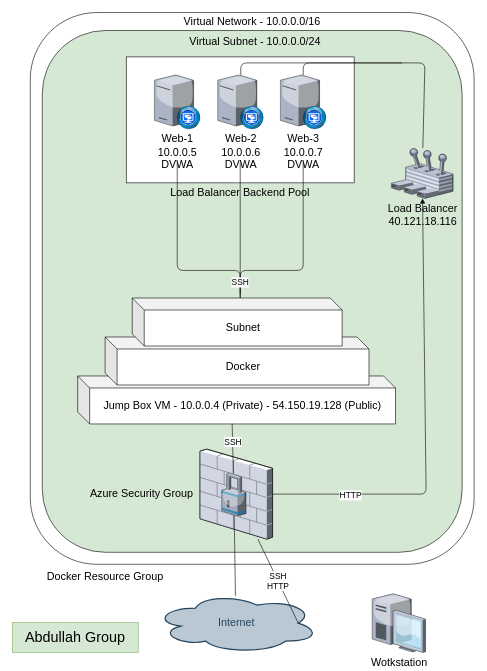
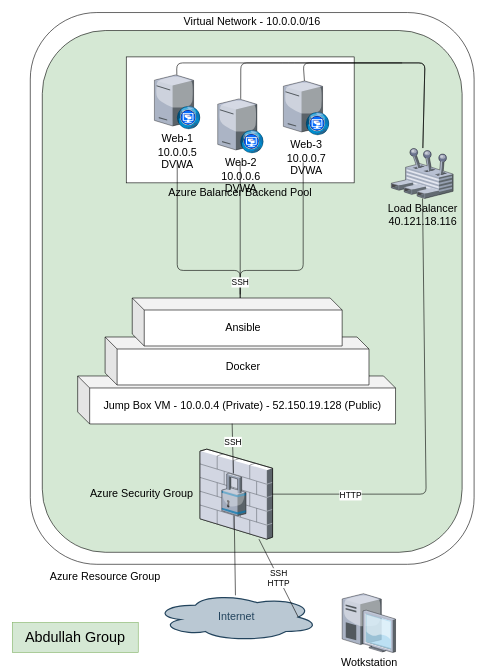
(255, 41) -> none
none -> (205, 63)
(241, 102) -> (241, 126)
(303, 102) -> (306, 108)
(240, 191) -> (240, 191)
(423, 204) -> (423, 202)
(243, 328) -> (243, 328)
(243, 406) -> (243, 406)
(105, 576) -> (105, 576)
(237, 623) -> (237, 617)
(399, 623) -> (369, 623)
